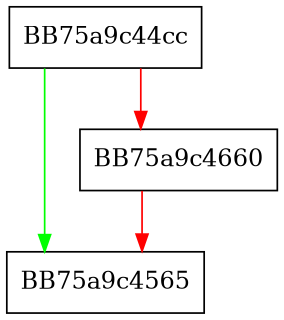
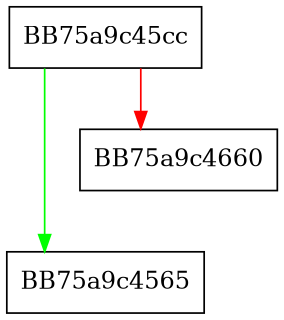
(105, 37) -> (105, 37)
(142, 212) -> none
